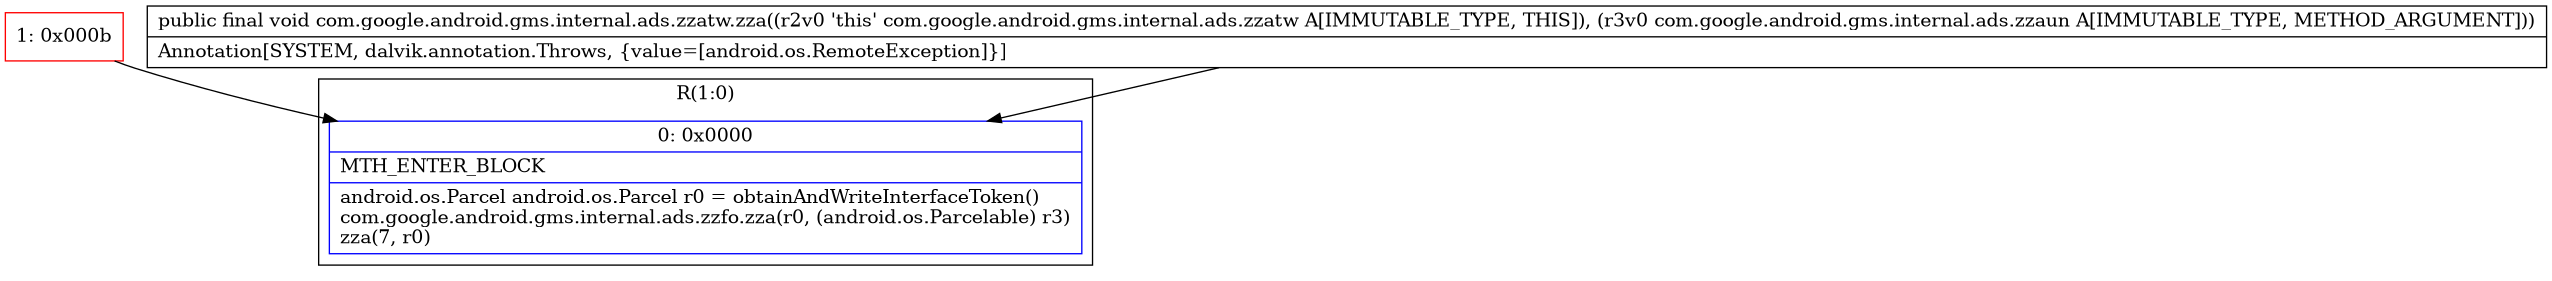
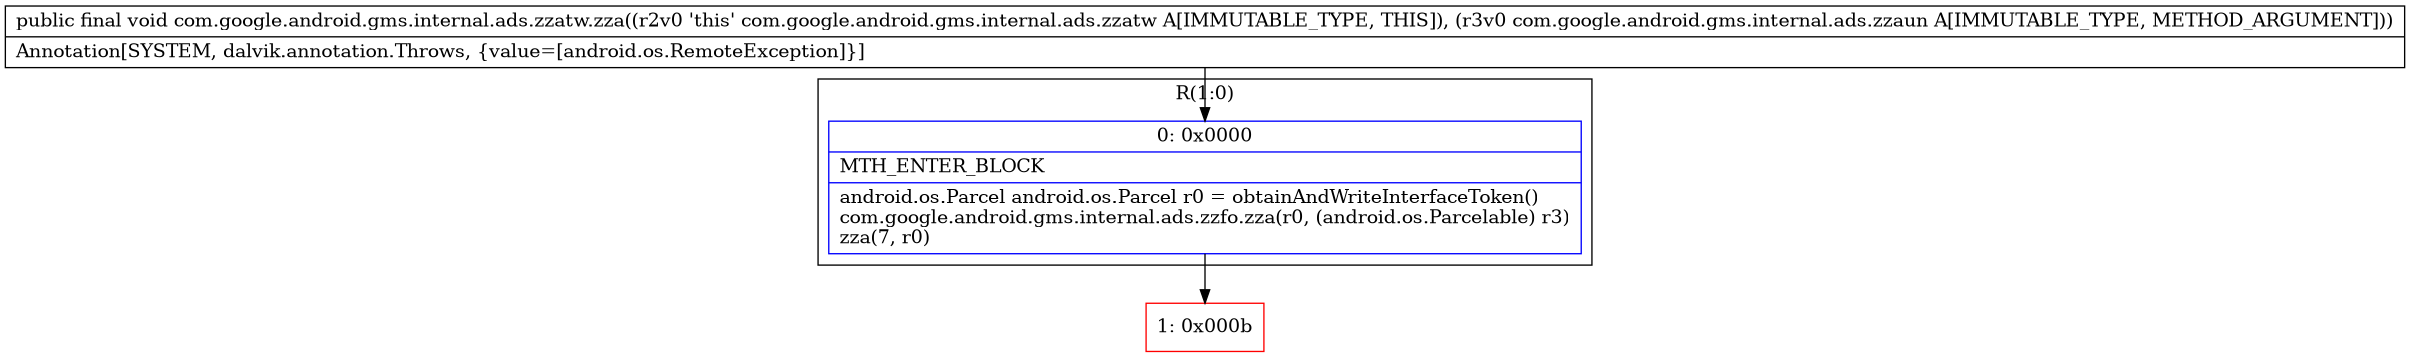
(218, 92) -> (1205, 274)
